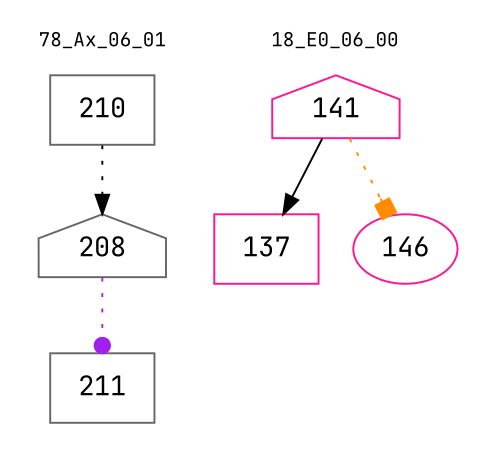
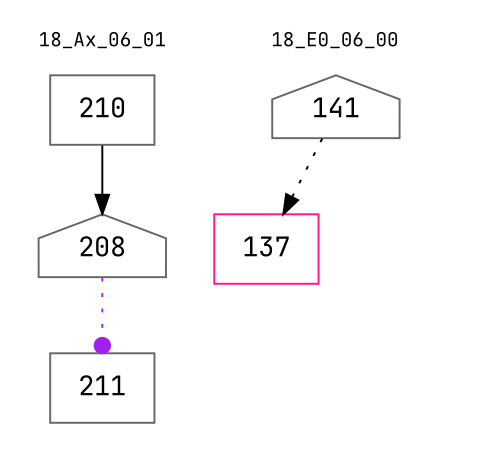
(103, 42) -> (103, 42)
(336, 110) -> (336, 110)
(307, 168) -> (307, 168)
(102, 170) -> (102, 170)
(405, 249) -> none
